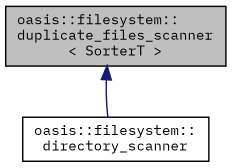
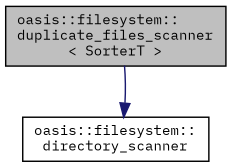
(106, 99) -> (125, 84)
